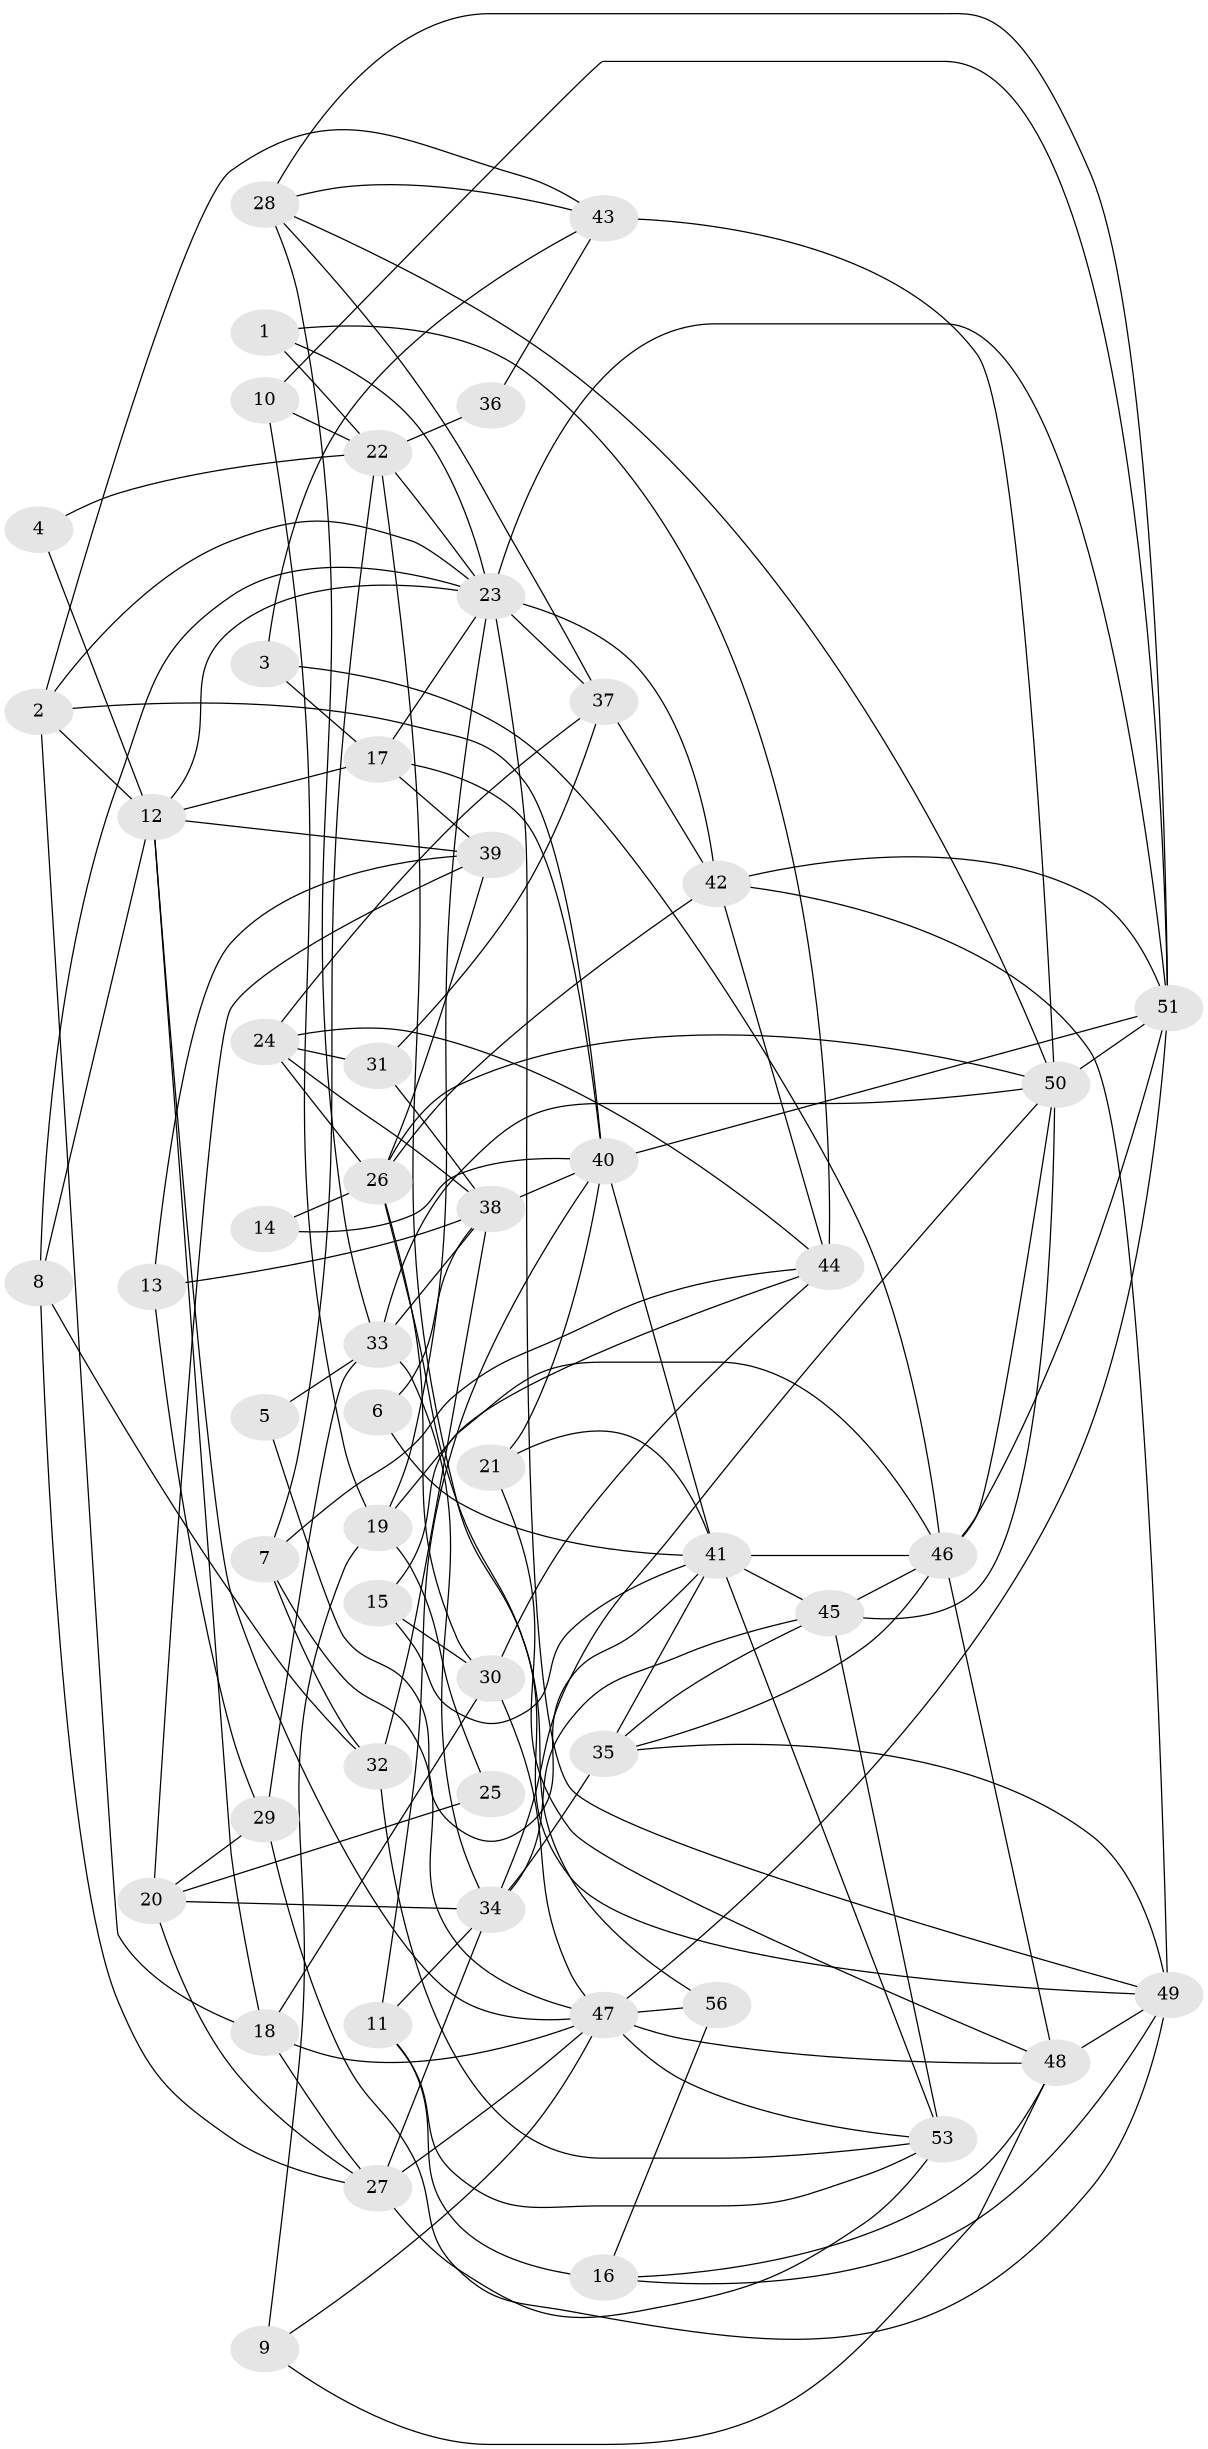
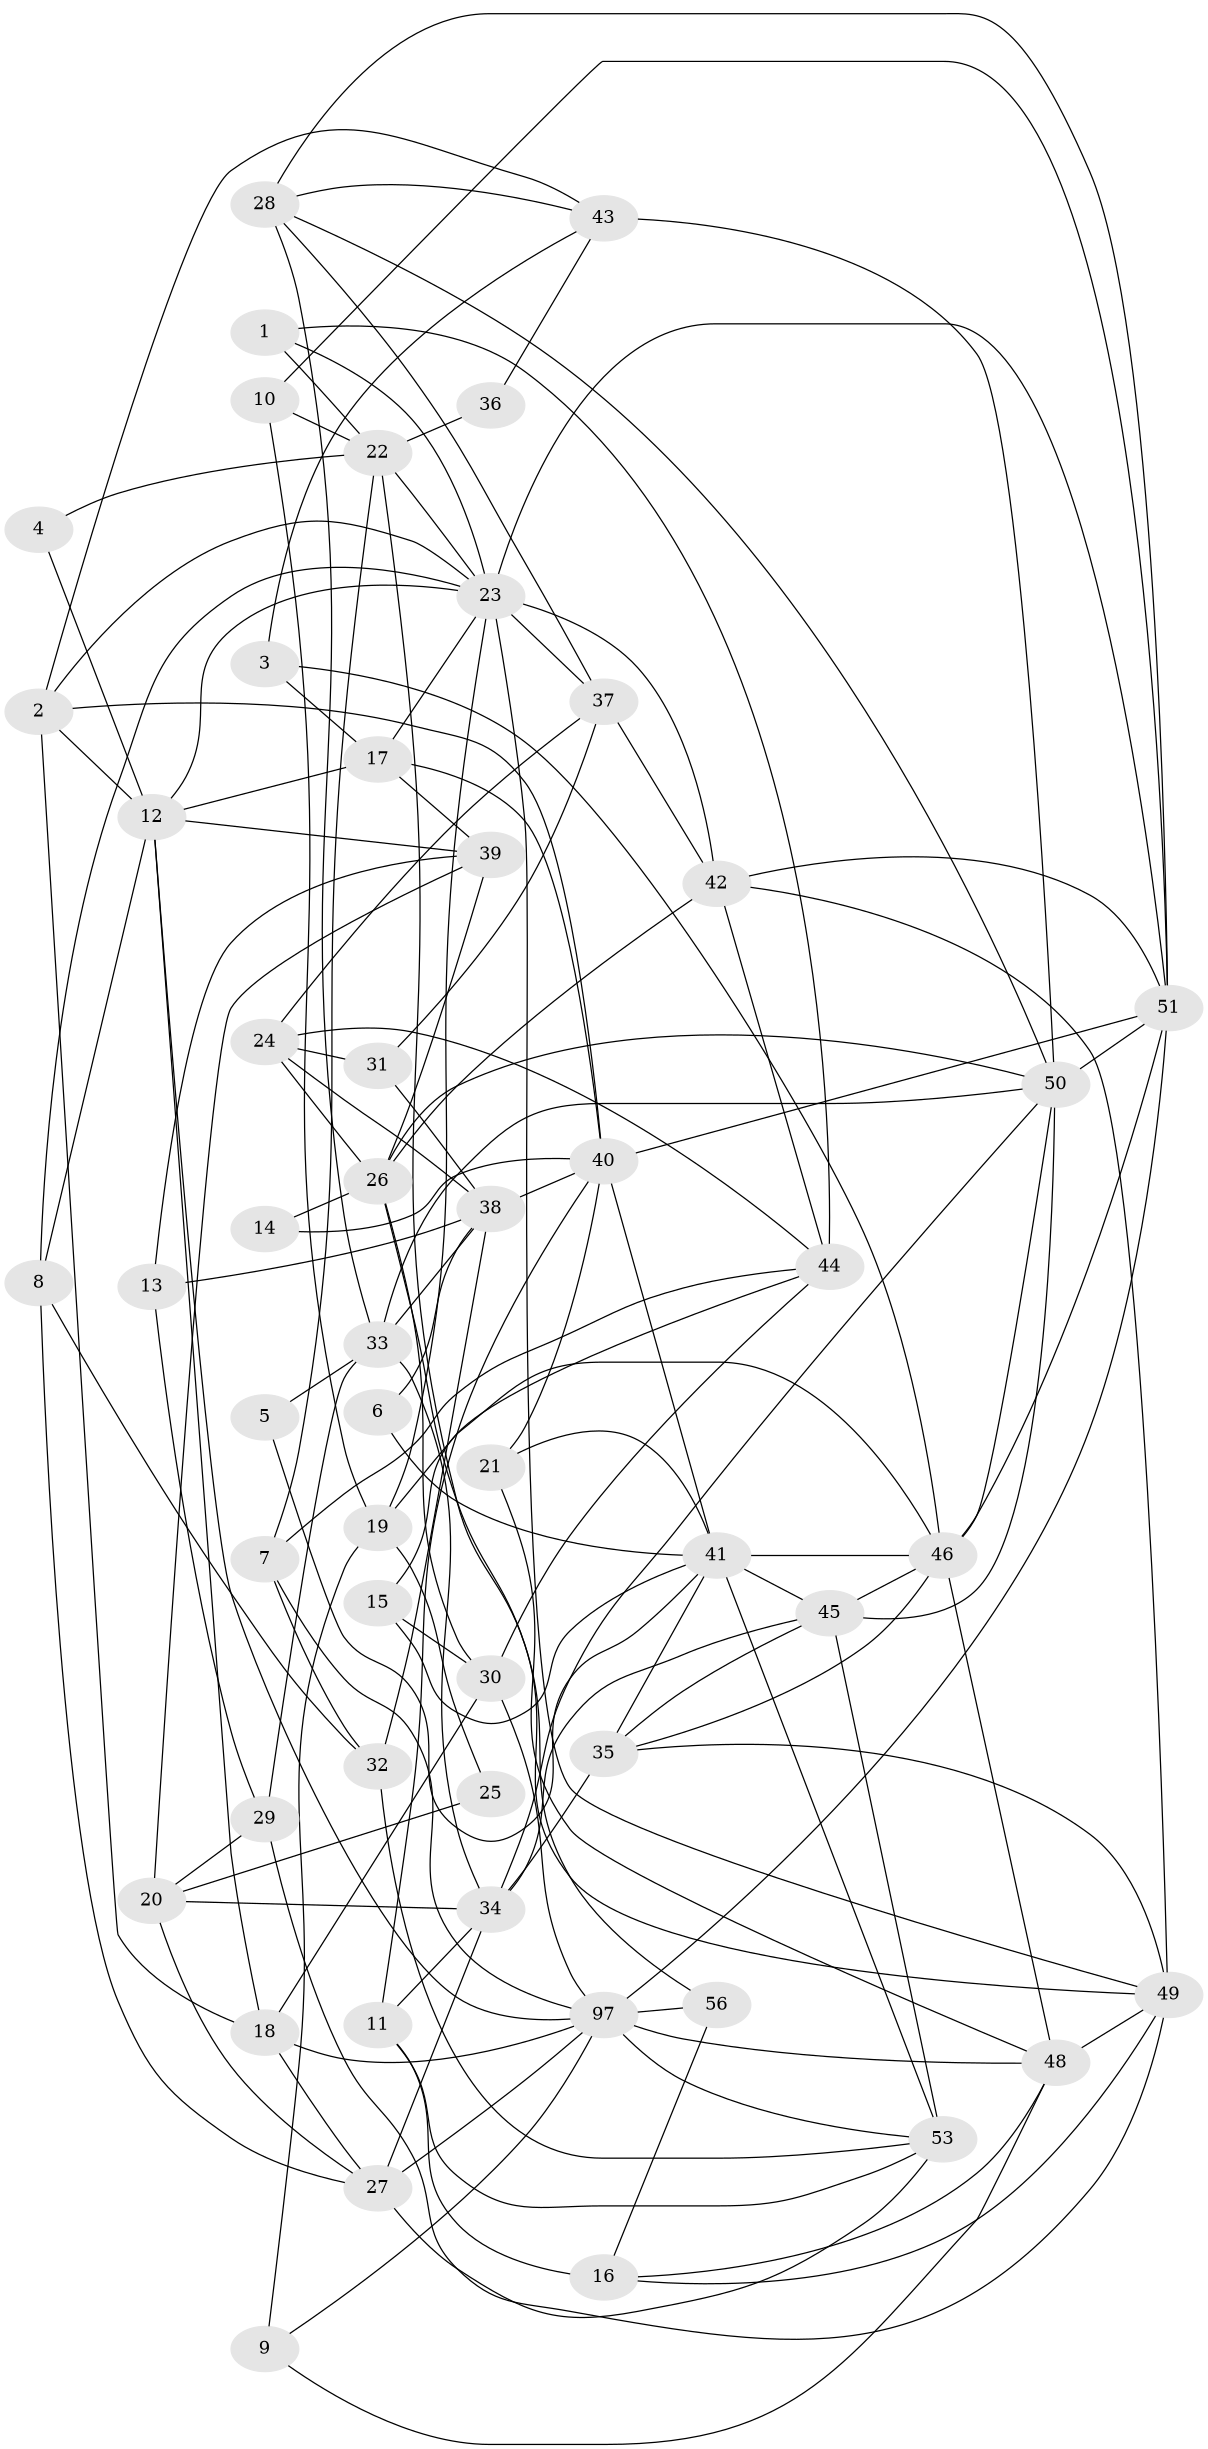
(604, 2015) -> (604, 2015)
